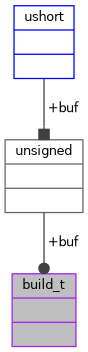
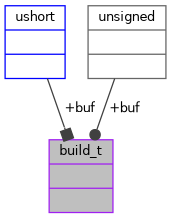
(44, 103) -> (56, 103)
